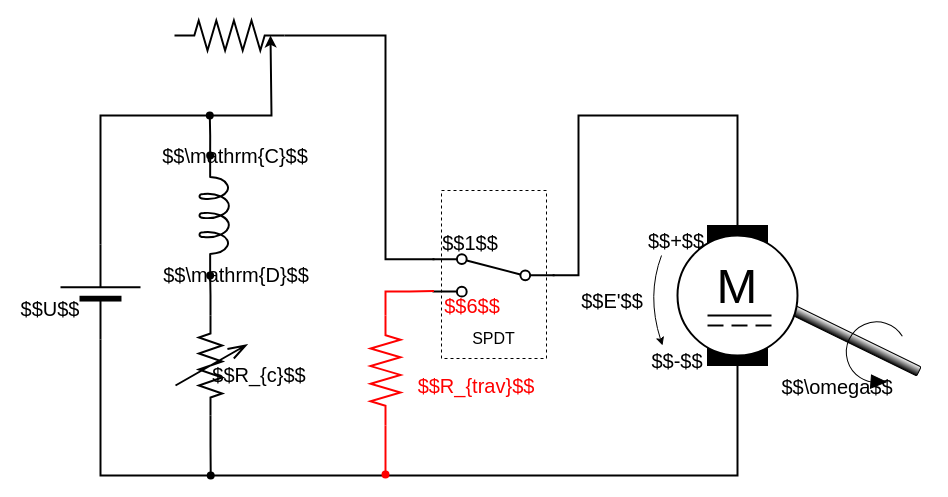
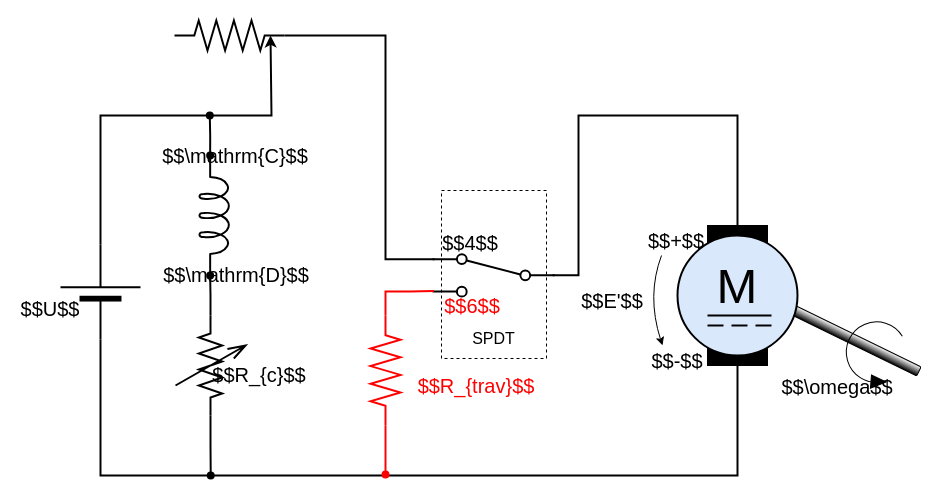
(471, 243) -> (471, 243)
(738, 296) -> (738, 296)
